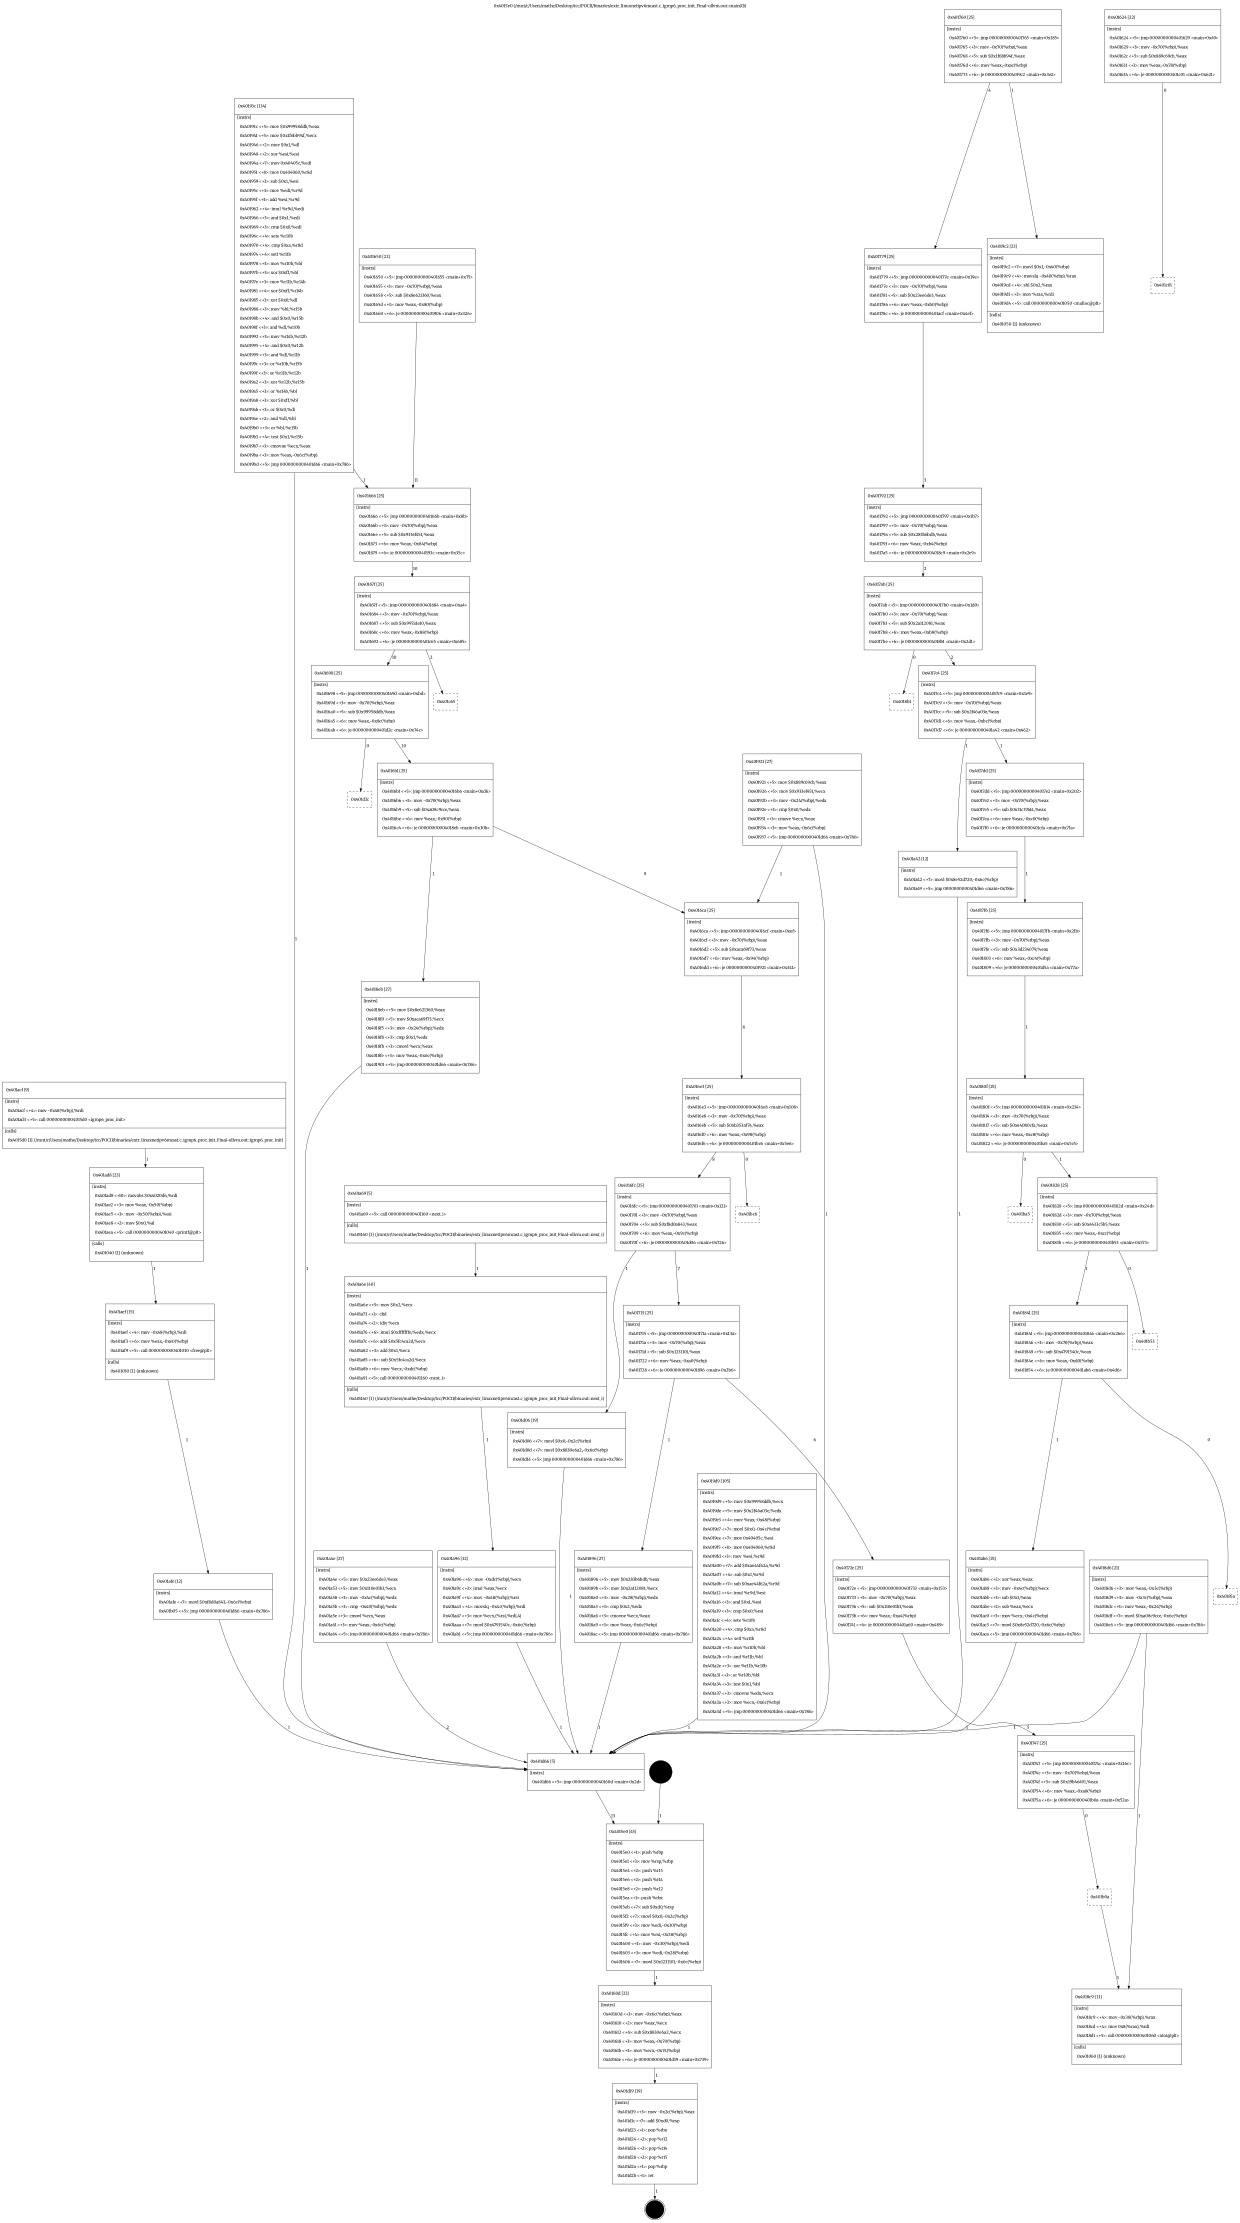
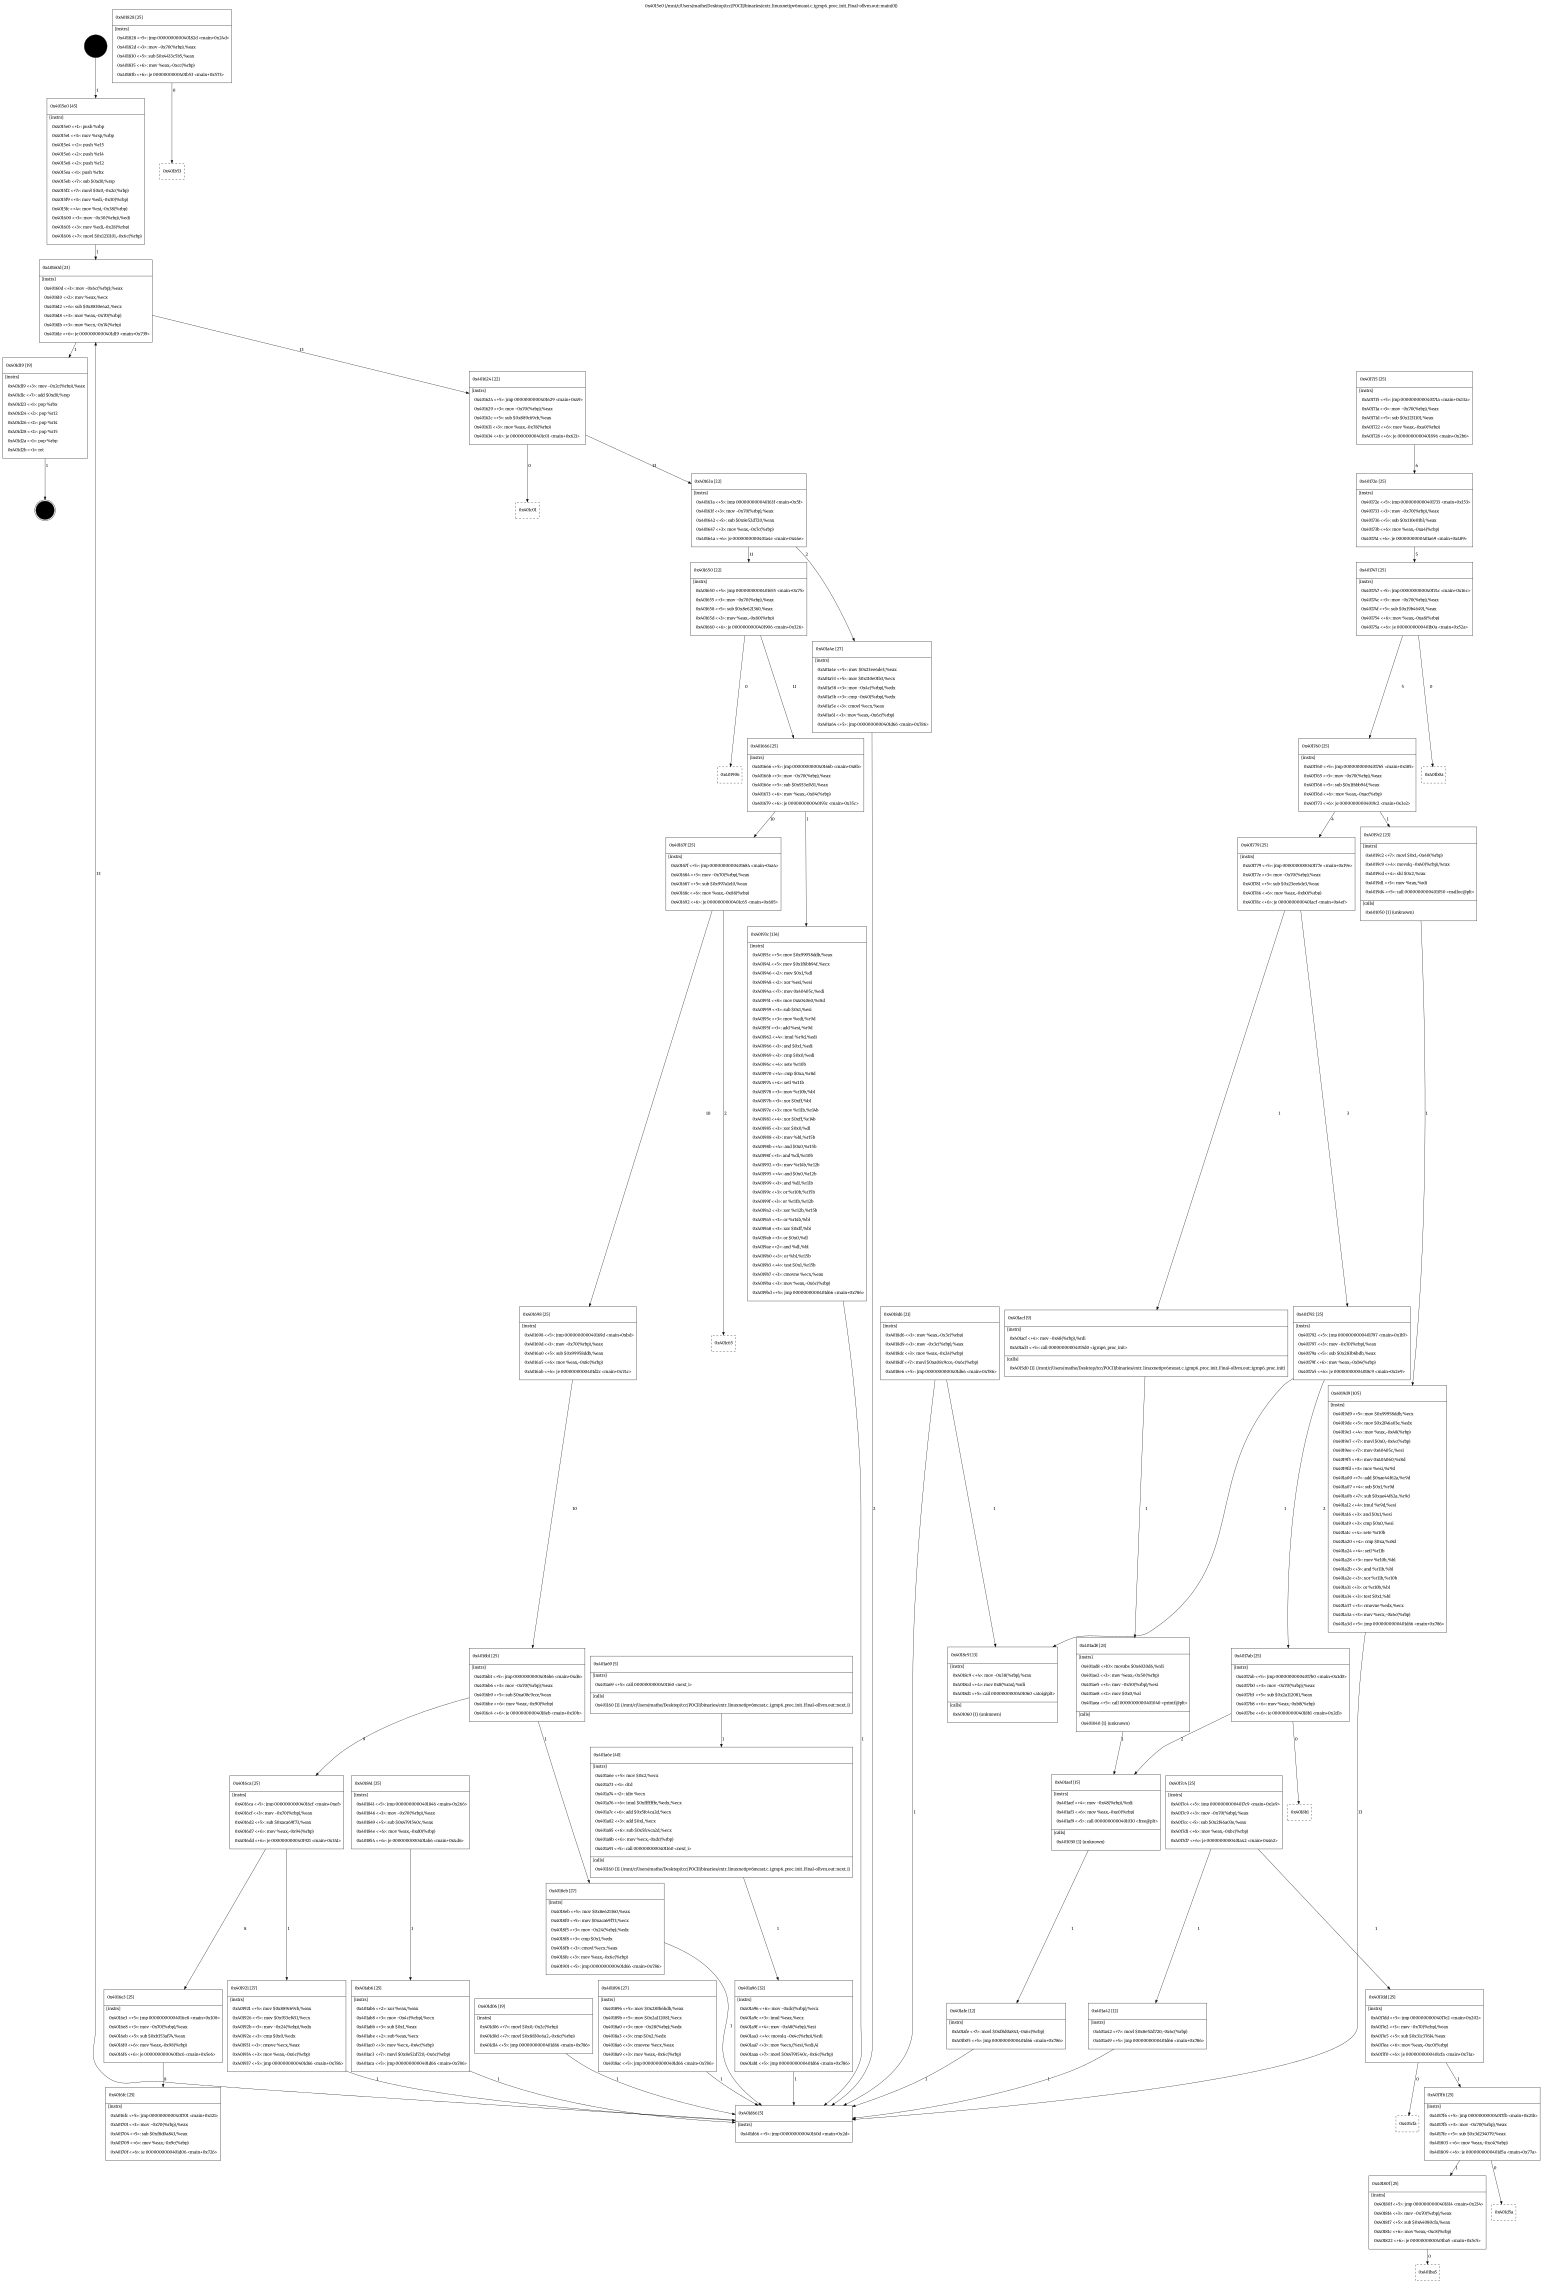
none -> (309, 354)
(359, 478) -> (806, 868)
none -> (749, 510)
(949, 656) -> (1181, 1738)
none -> (1386, 686)
none -> (730, 775)
(360, 800) -> none
(771, 873) -> (287, 1913)
none -> (1221, 1109)
none -> (1425, 1152)
(1060, 1164) -> none
(748, 1214) -> none
(677, 1277) -> none
(1083, 1277) -> none
(615, 1329) -> none
(658, 1463) -> none
(1225, 1597) -> none
(689, 1728) -> (1360, 1812)
(604, 1806) -> (96, 1529)
(1110, 1946) -> (1212, 1555)
none -> (1407, 2124)
none -> (1504, 2212)
